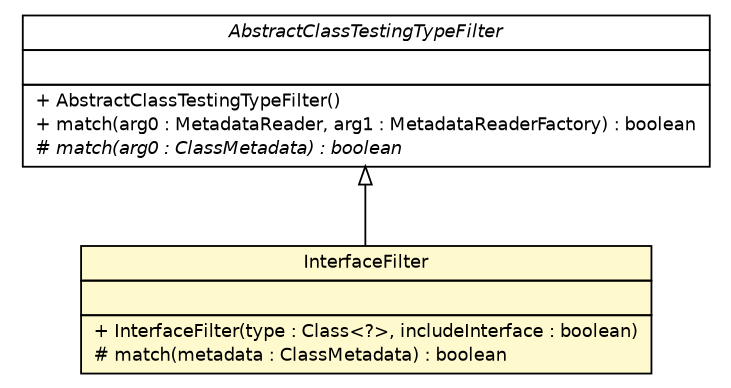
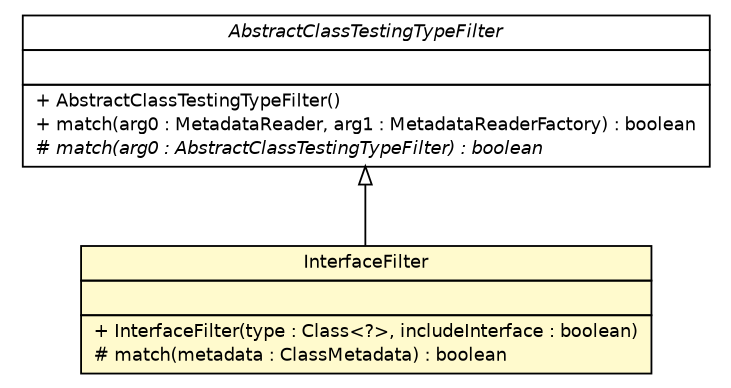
(220, 149) -> (290, 149)
